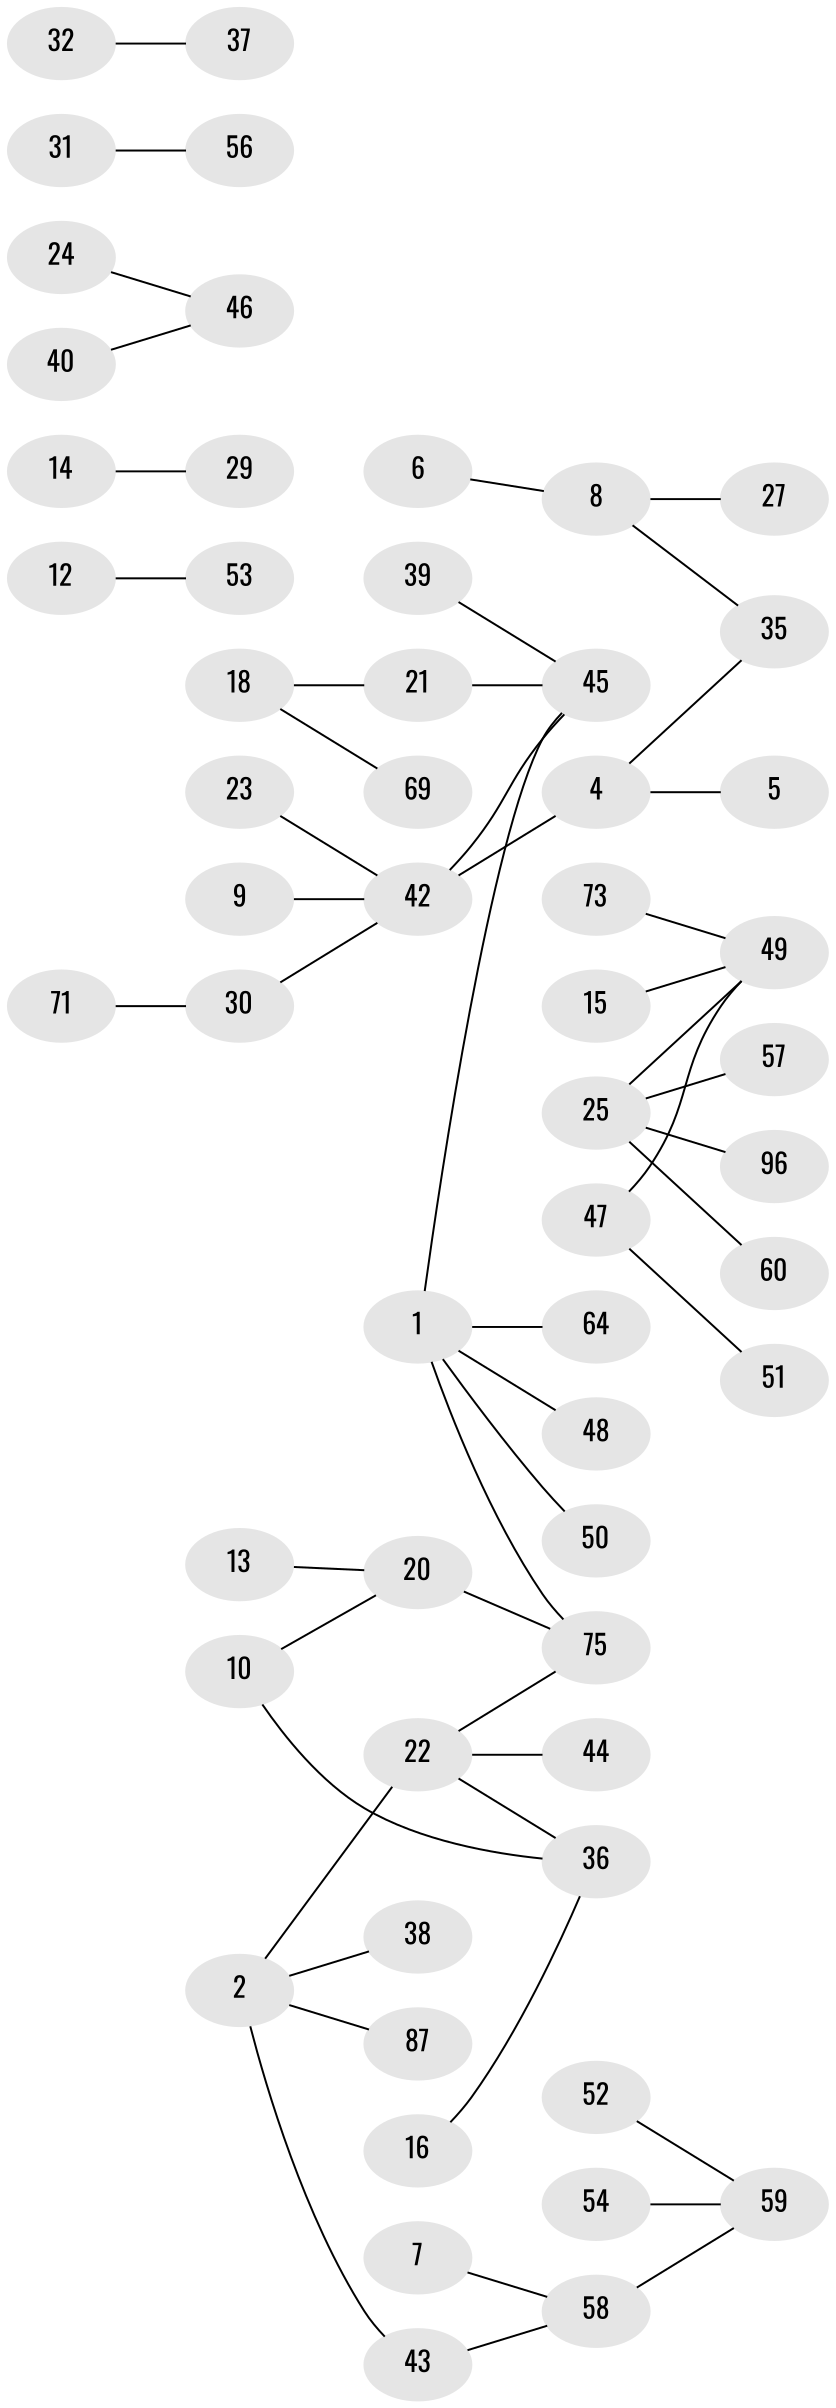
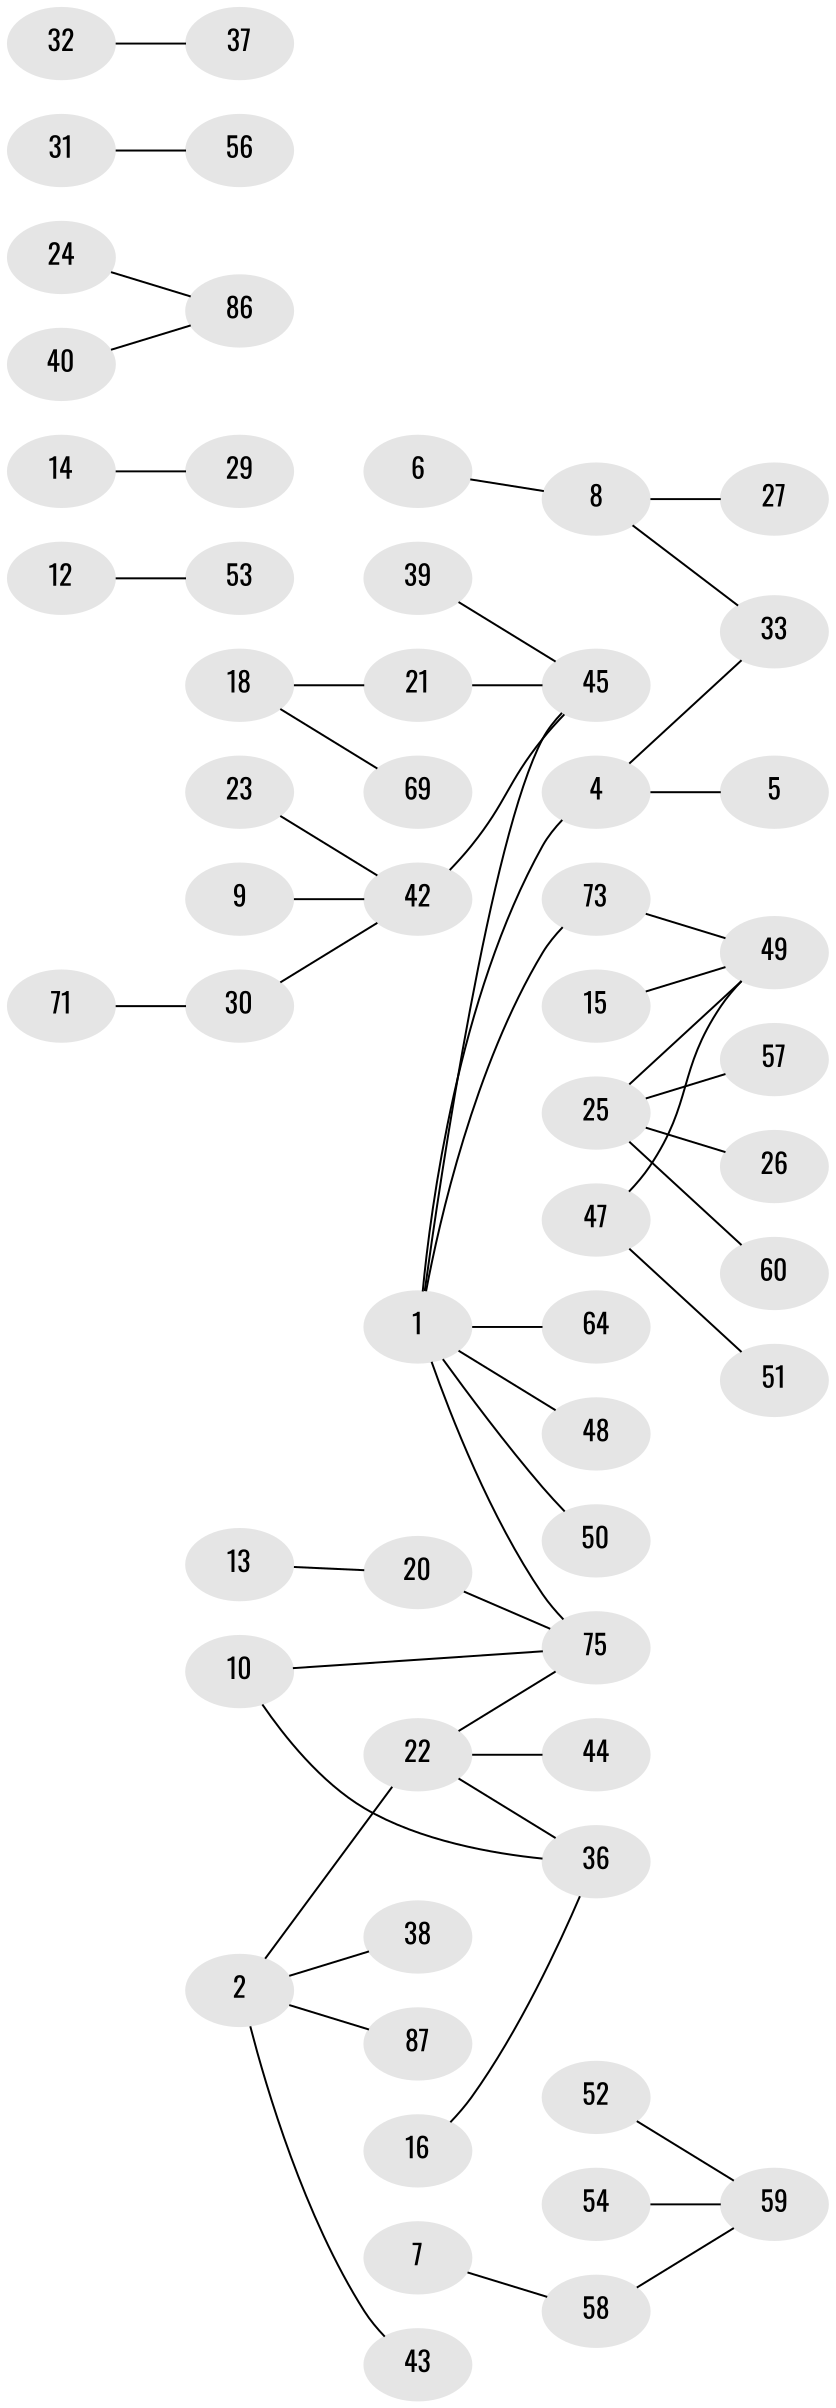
(240, 311) -> (240, 311)
(774, 632) -> (774, 632)
(522, 837) -> (495, 952)
none -> (476, 1102)
(774, 1167) -> (774, 1167)
(329, 1622) -> (418, 1660)
(507, 2338) -> none
